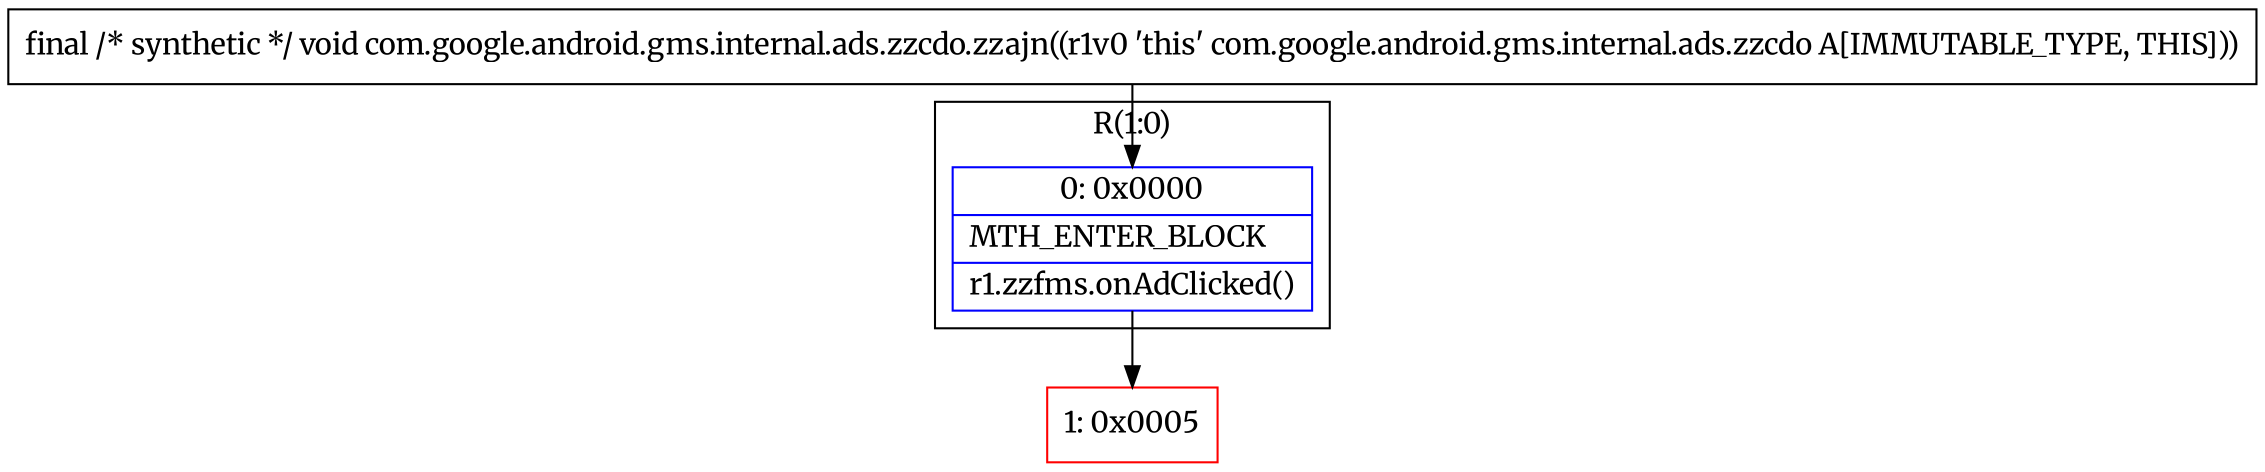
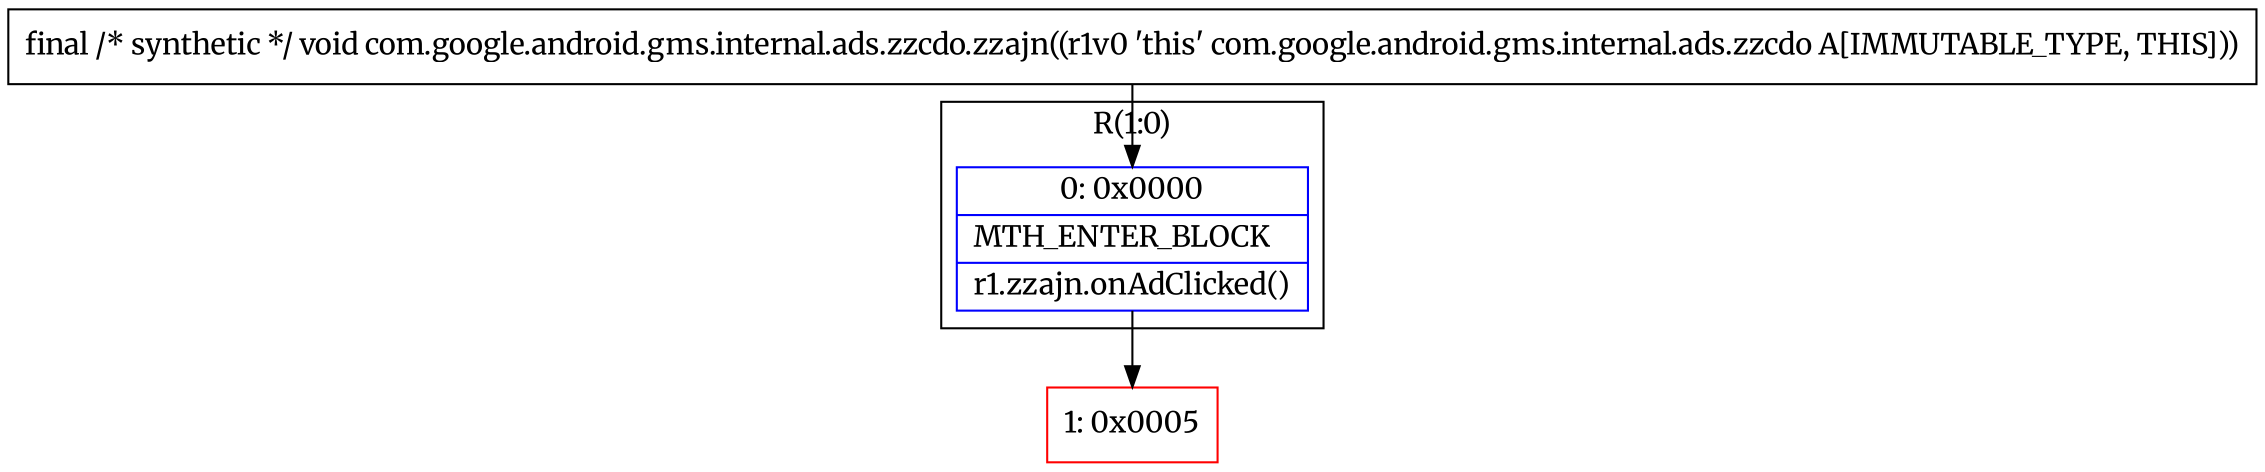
(1132, 286) -> (1132, 286)
